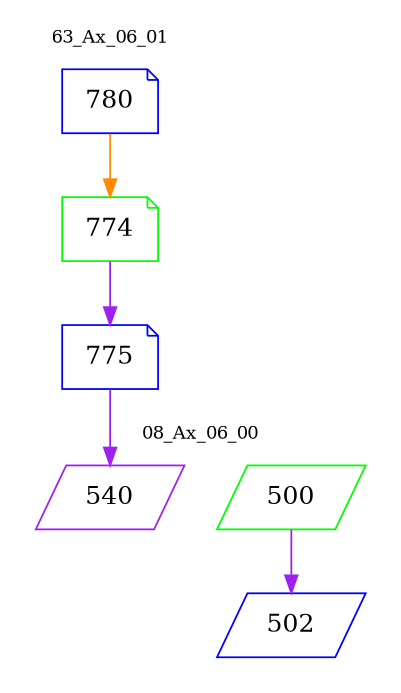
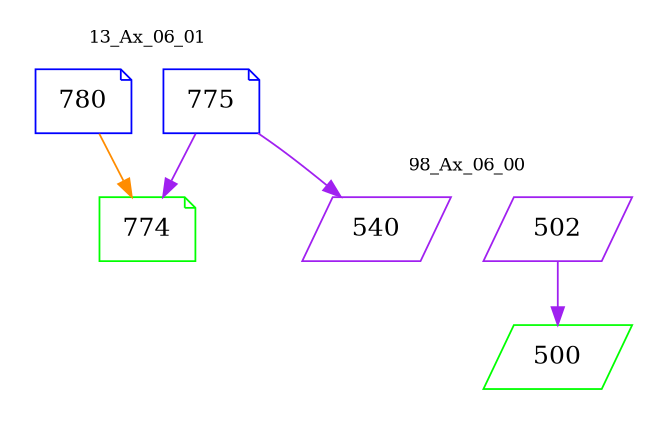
(110, 38) -> (147, 38)
(110, 284) -> (184, 157)
(201, 434) -> (467, 166)
(291, 553) -> (558, 284)
(291, 625) -> (558, 229)
